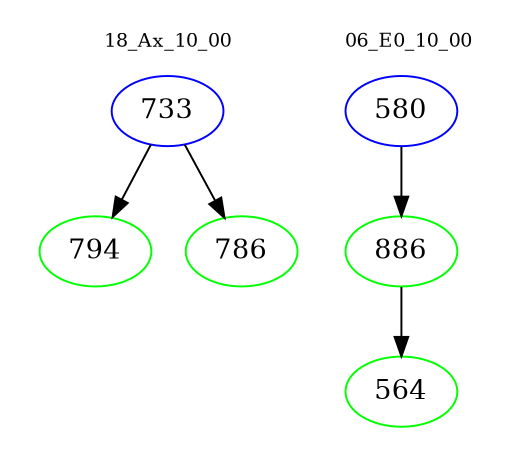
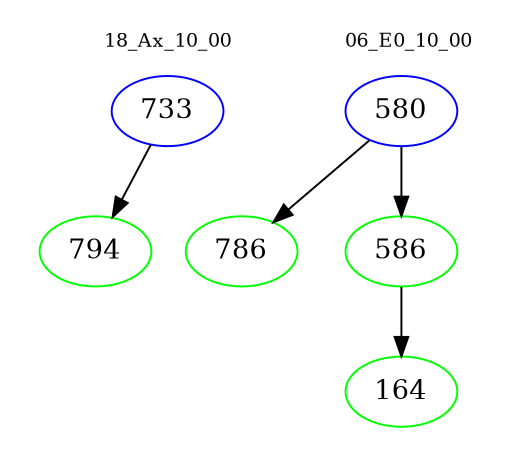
(200, 172) -> (343, 163)
(401, 251) -> (401, 251)
(401, 392) -> (401, 392)
